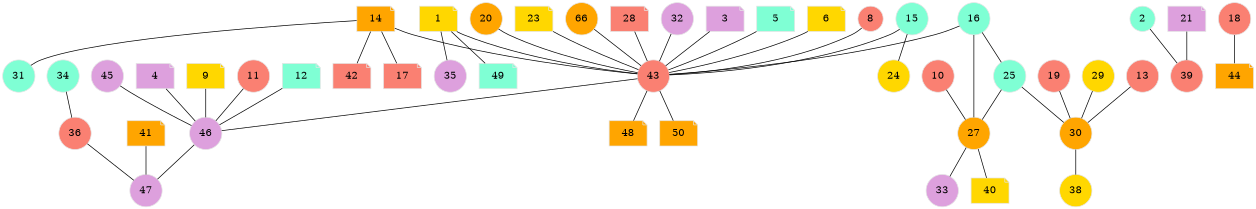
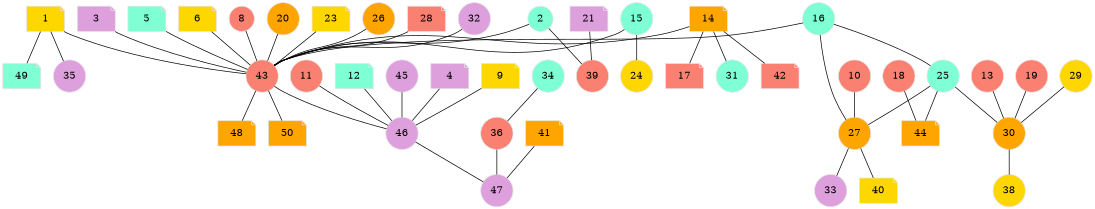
(582, 19) -> (379, 19)
none -> (401, 43)
none -> (931, 106)
